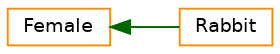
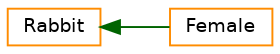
(155, 27) -> (145, 27)
